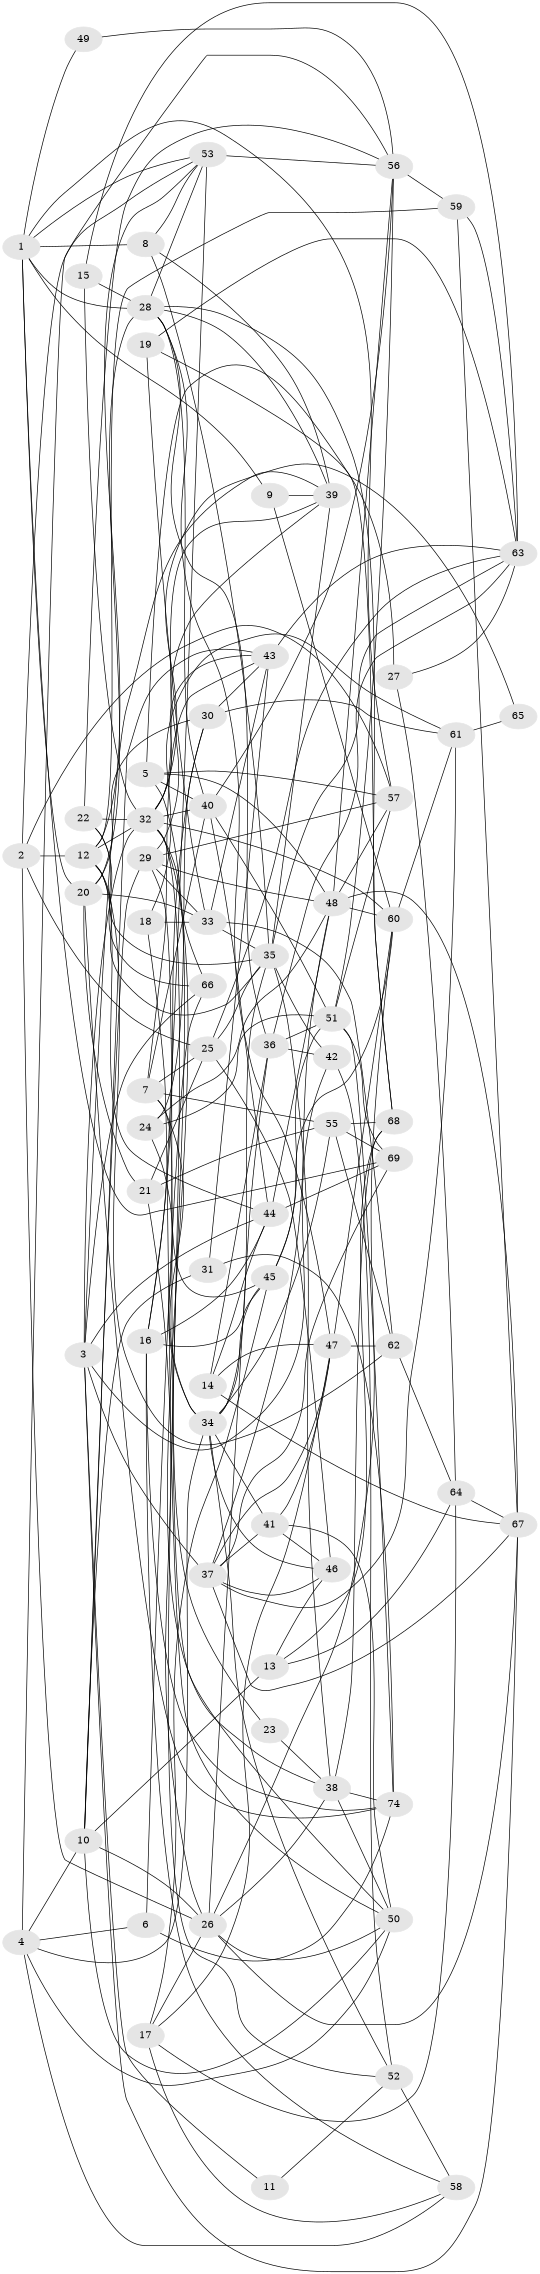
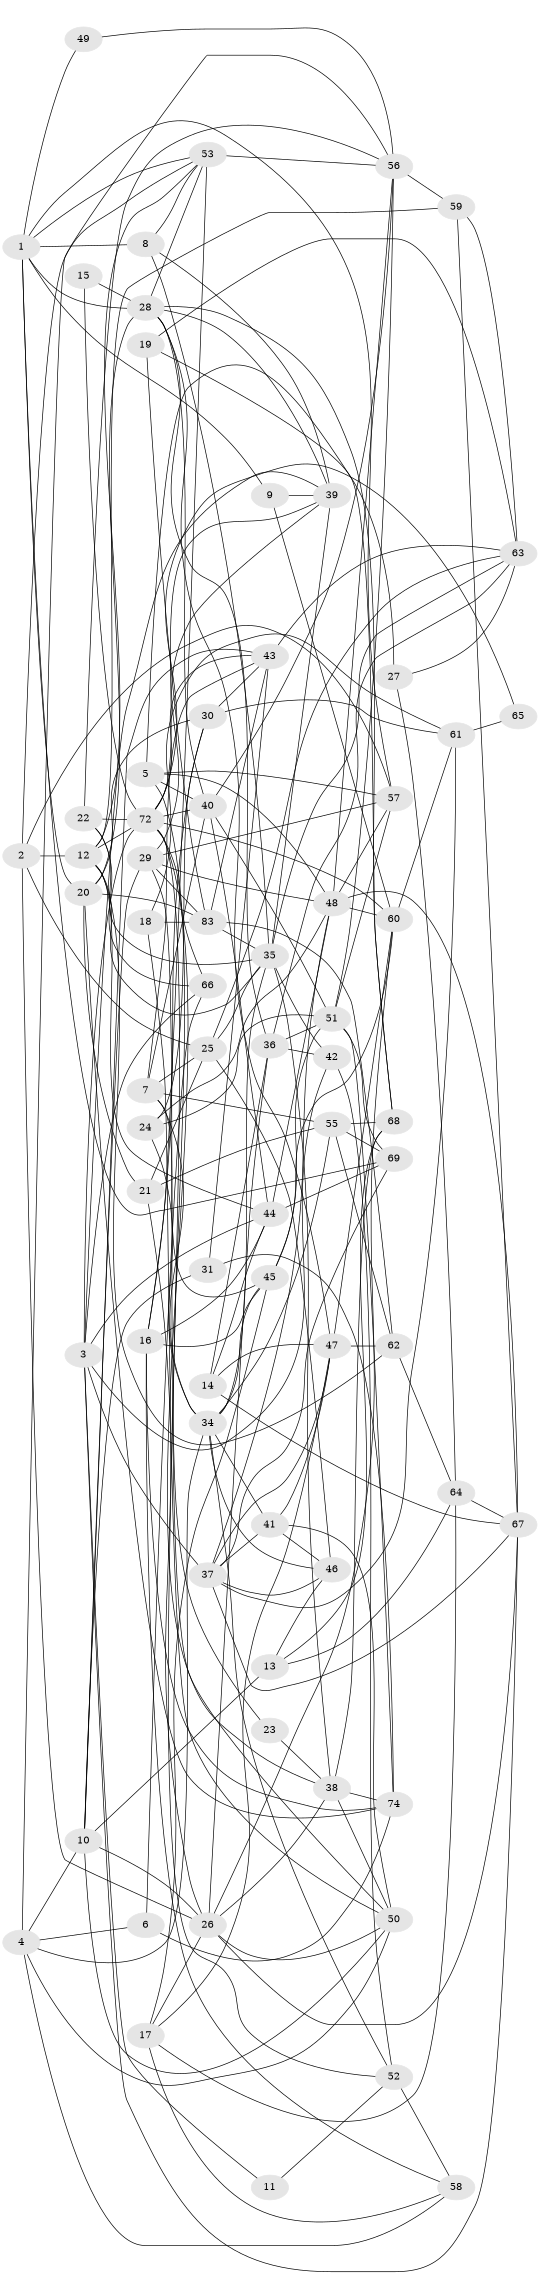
(438, 31) -> none
(146, 820) -> (146, 820)
(208, 922) -> (208, 922)
